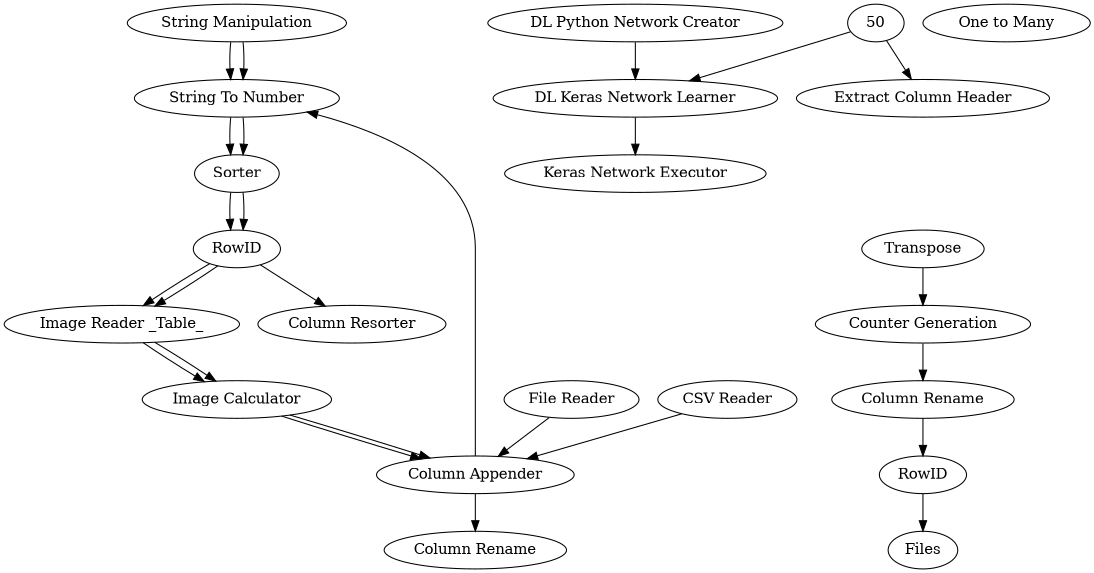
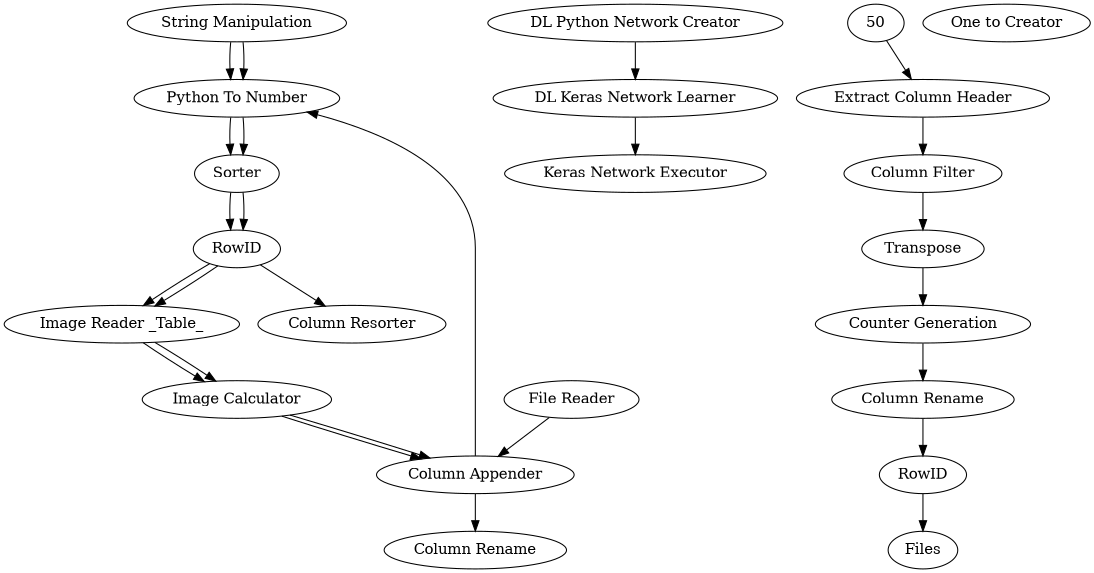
(1007, 23) -> (1007, 23)
(775, 55) -> none
(237, 98) -> (237, 98)
none -> (923, 174)
(727, 400) -> none
